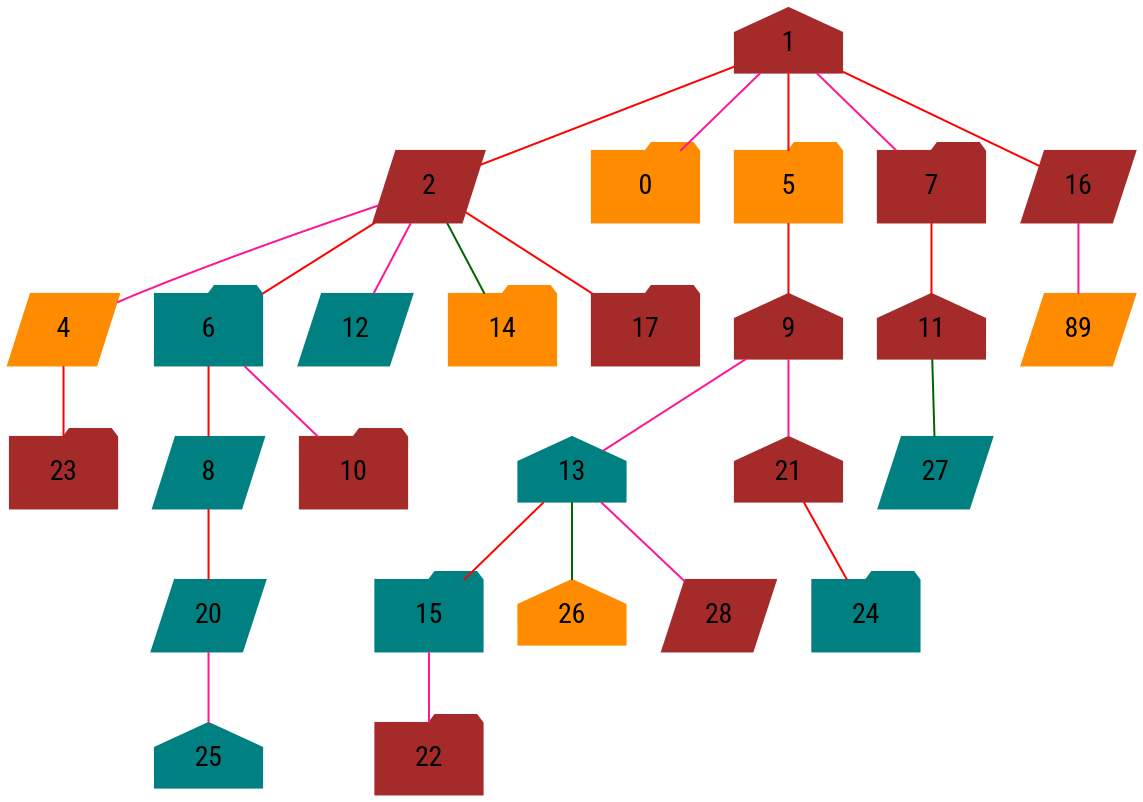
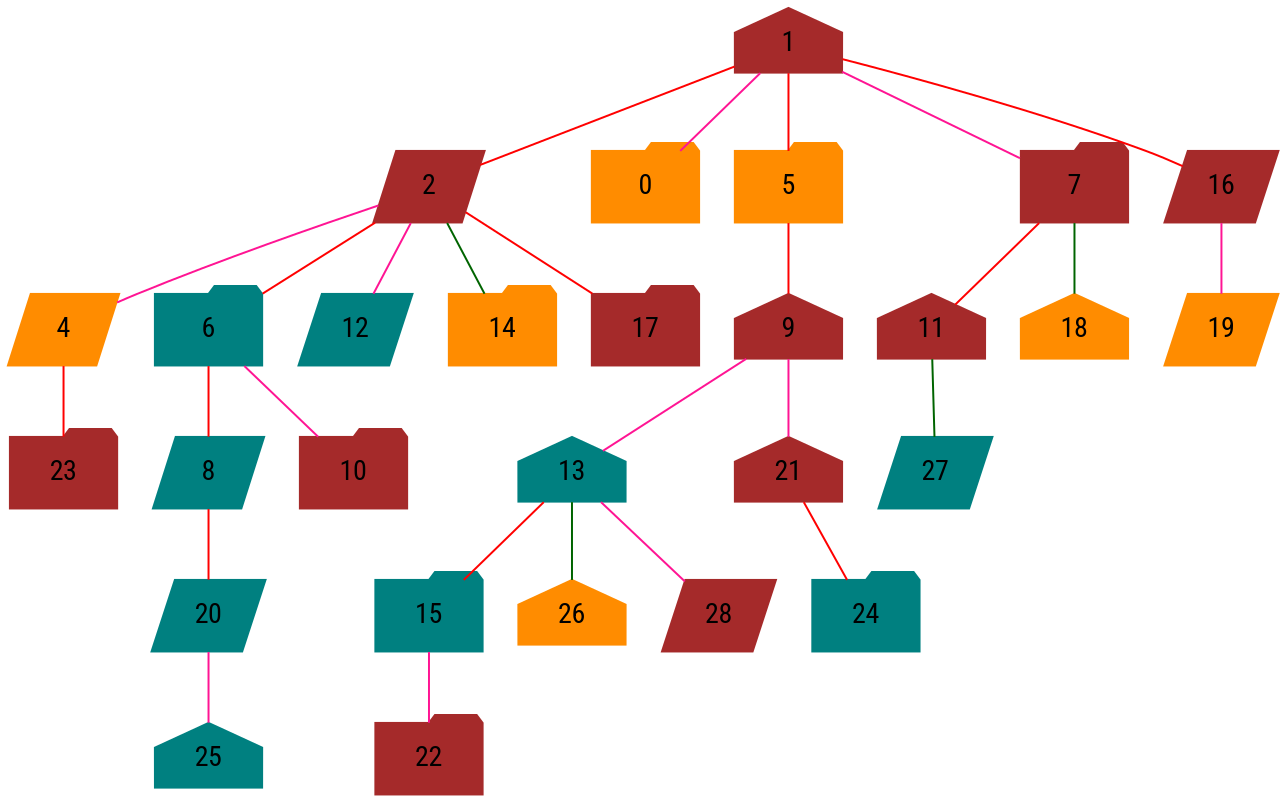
none -> (1074, 330)
(1078, 330) -> (1221, 330)
